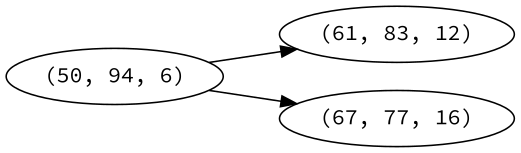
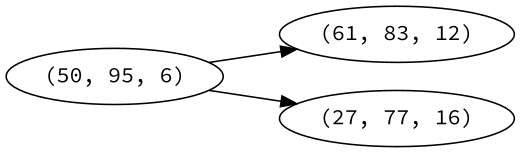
(115, 76) -> (115, 76)
(397, 119) -> (397, 119)
